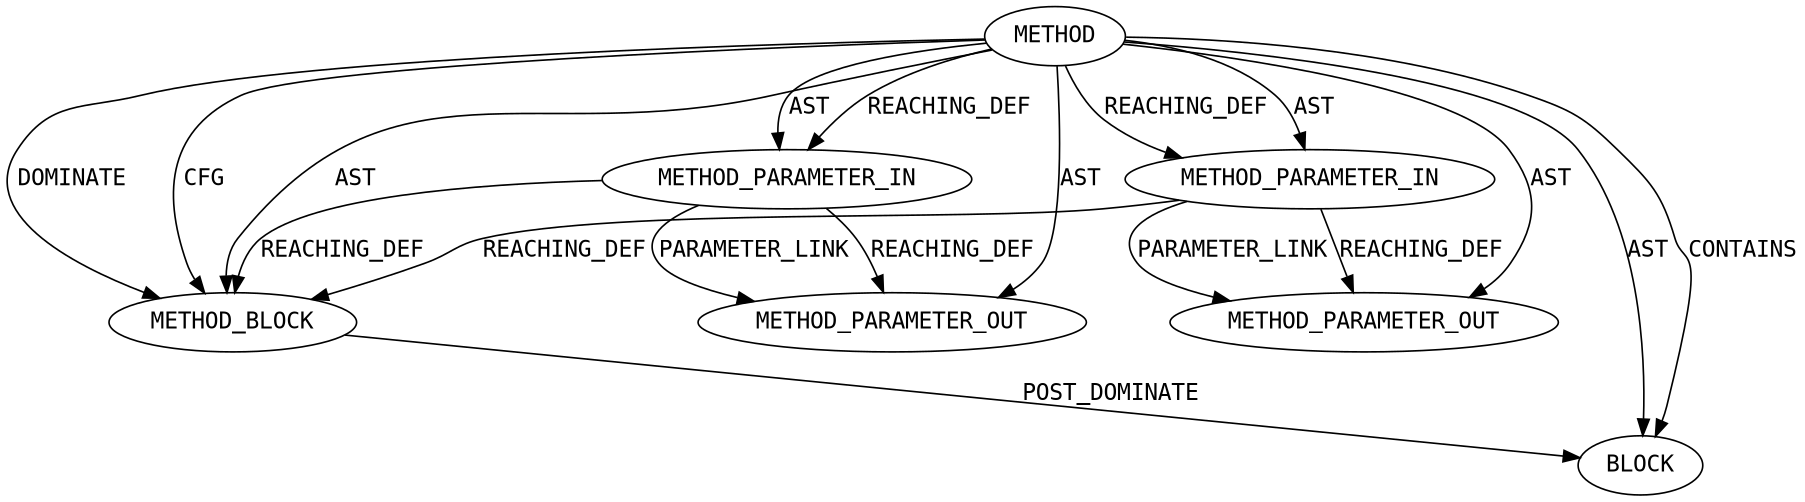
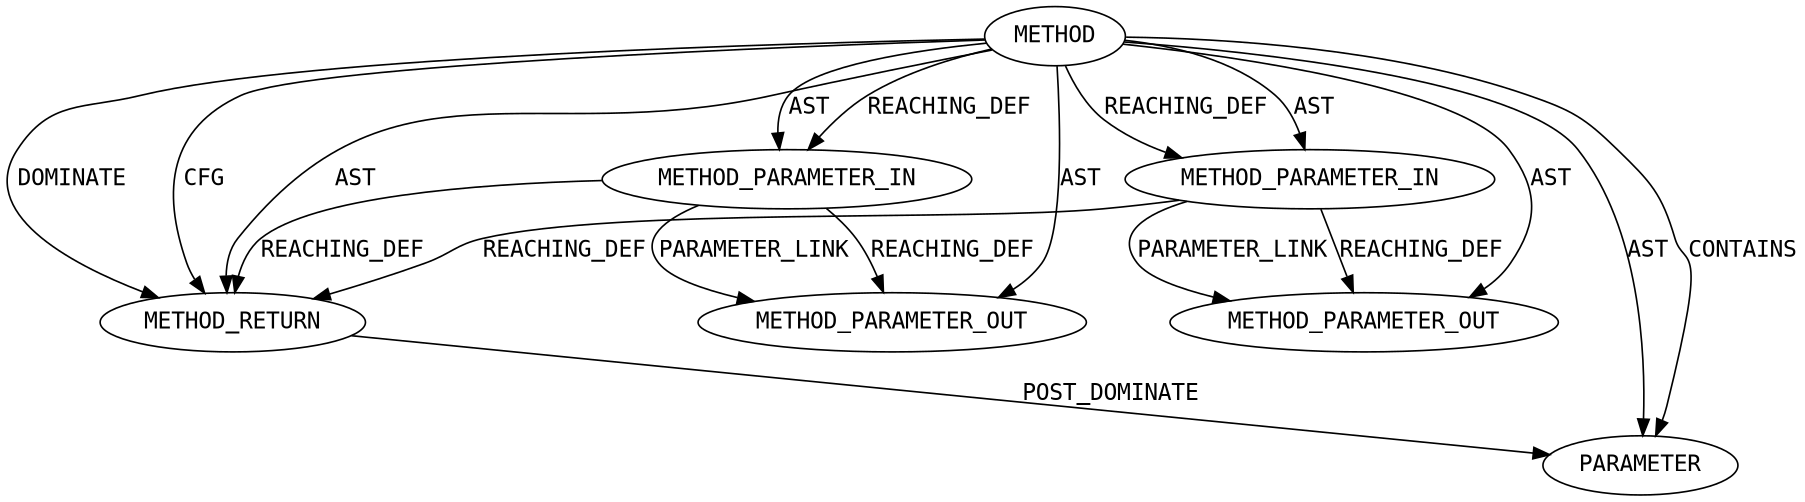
(233, 322) -> (233, 322)
(1640, 465) -> (1640, 465)
